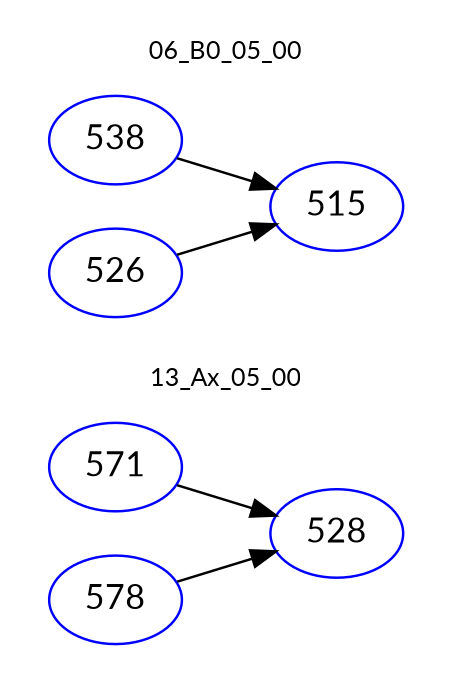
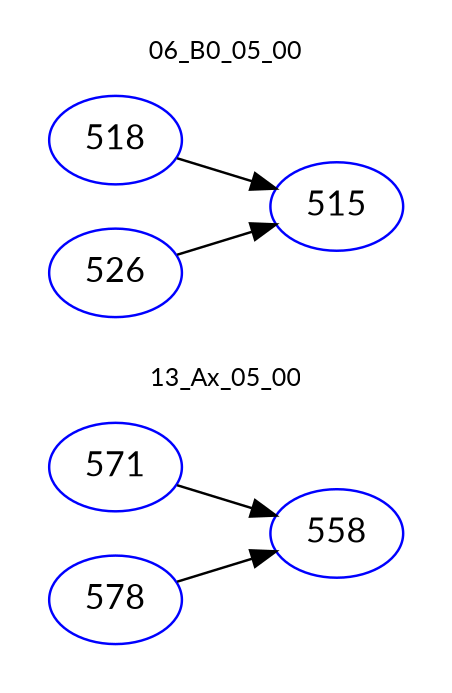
(116, 140) -> (116, 140)
(337, 533) -> (337, 533)
